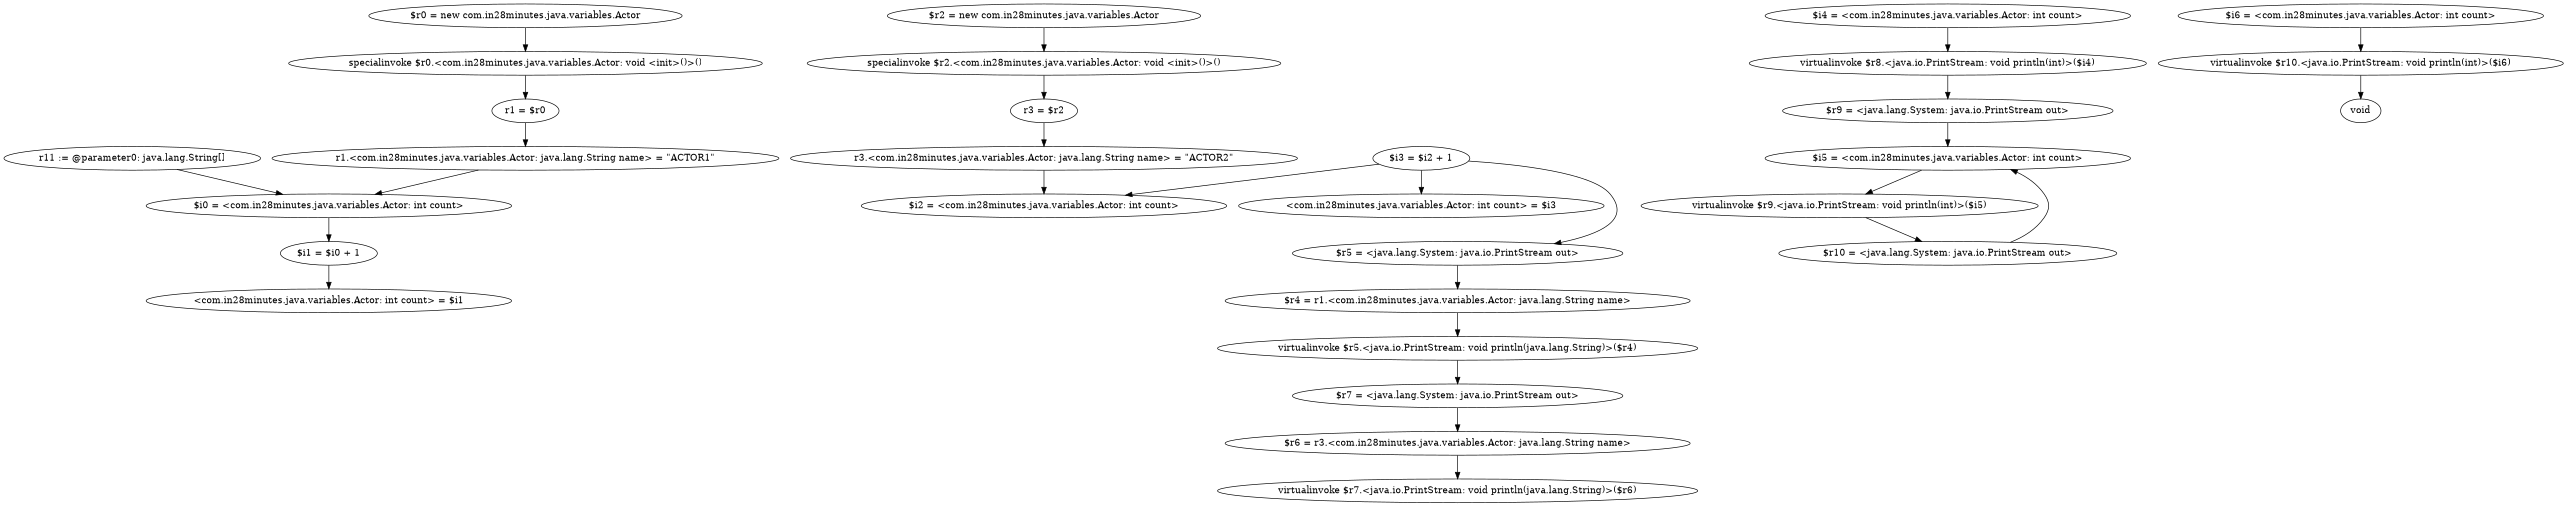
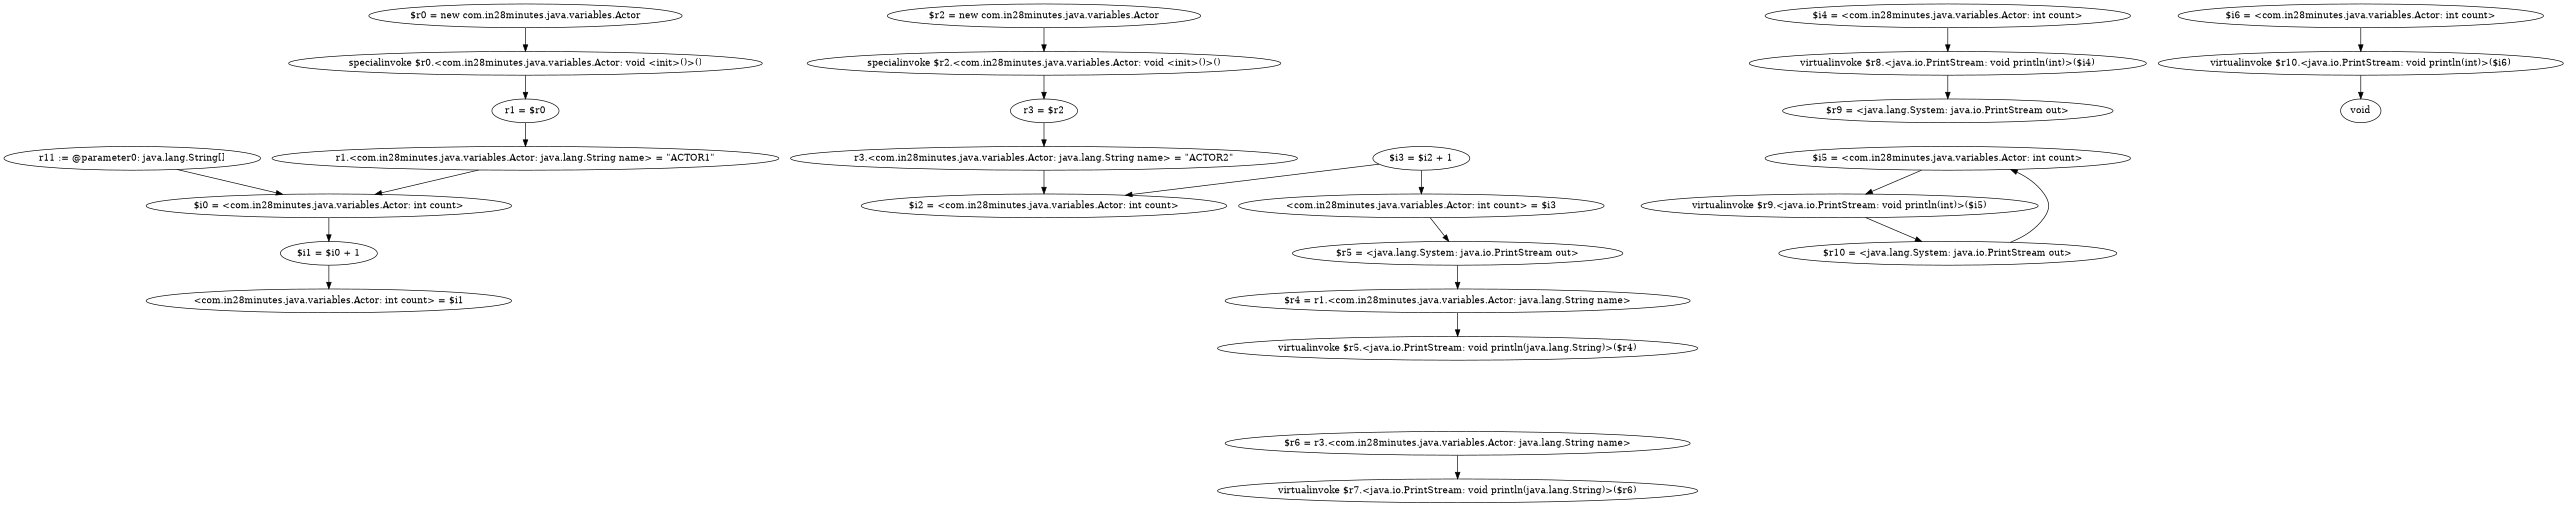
(1948, 131) -> none
(1584, 179) -> (1438, 227)
(1458, 396) -> none
